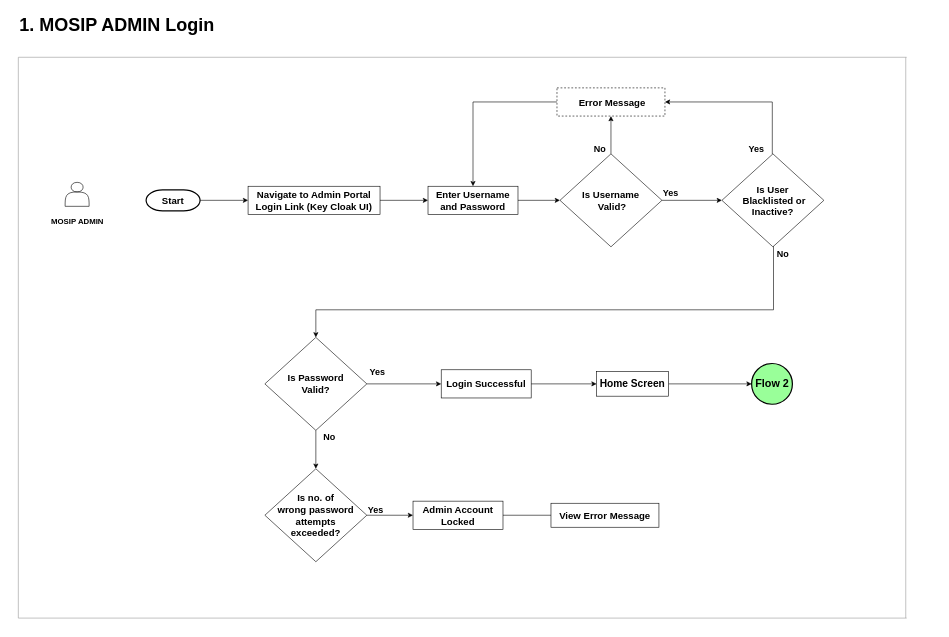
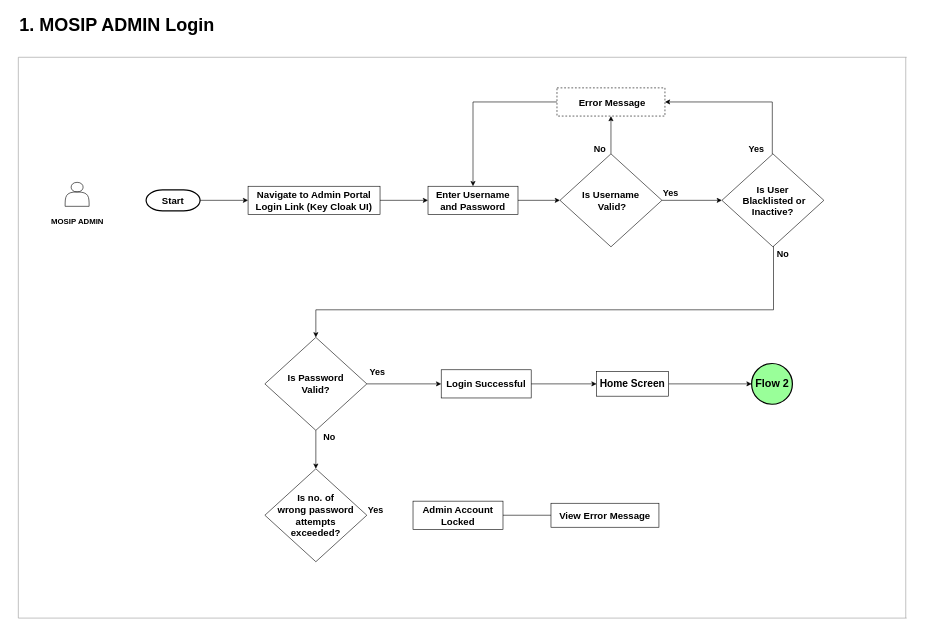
(407, 515) -> none
